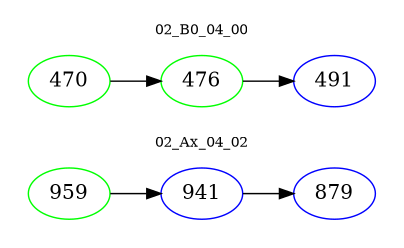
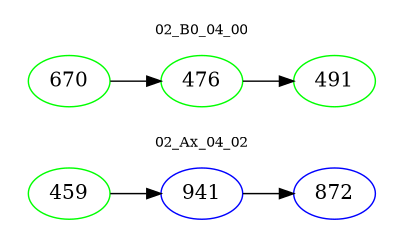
(69, 81) -> (69, 81)
(335, 81) -> (335, 81)
(69, 194) -> (69, 194)
(335, 194) -> (335, 194)
